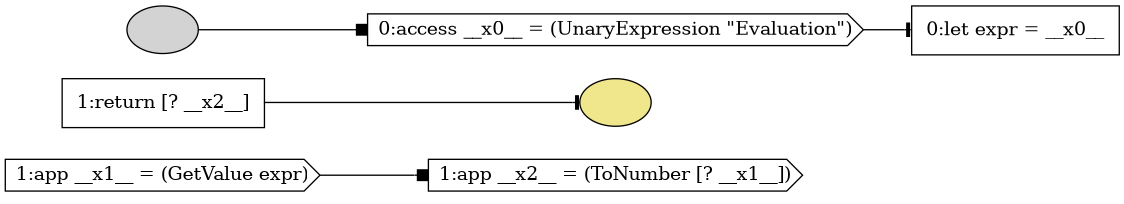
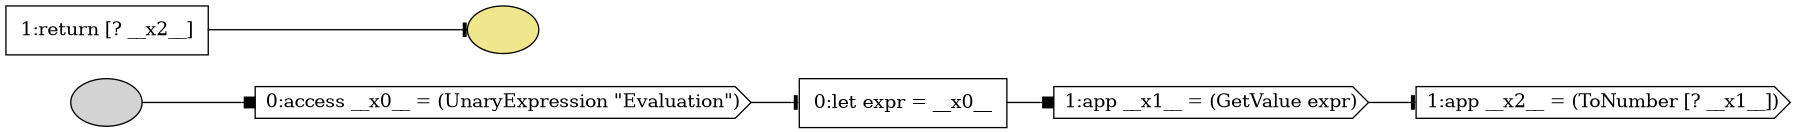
none -> (1023, 102)
(367, 175) -> (1389, 102)
